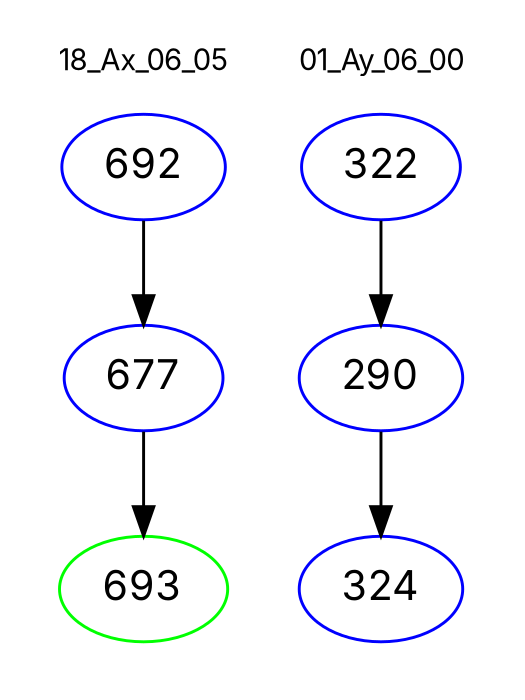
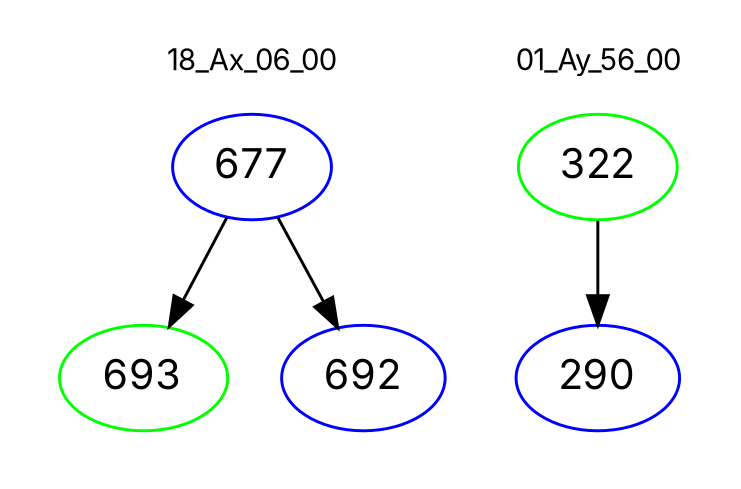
(144, 63) -> (252, 63)
(382, 63) -> (599, 63)
(381, 167) -> (598, 167)
(144, 258) -> (301, 259)
(381, 589) -> none
